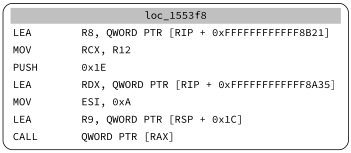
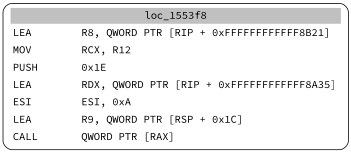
(72, 102) -> (72, 102)
